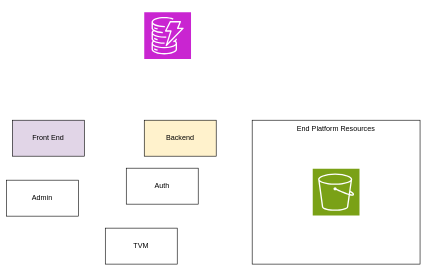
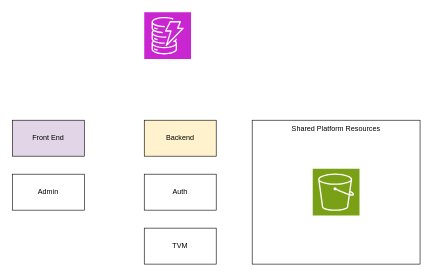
(336, 129) -> (336, 129)
(162, 186) -> (180, 192)
(42, 198) -> (48, 192)
(141, 246) -> (180, 246)
